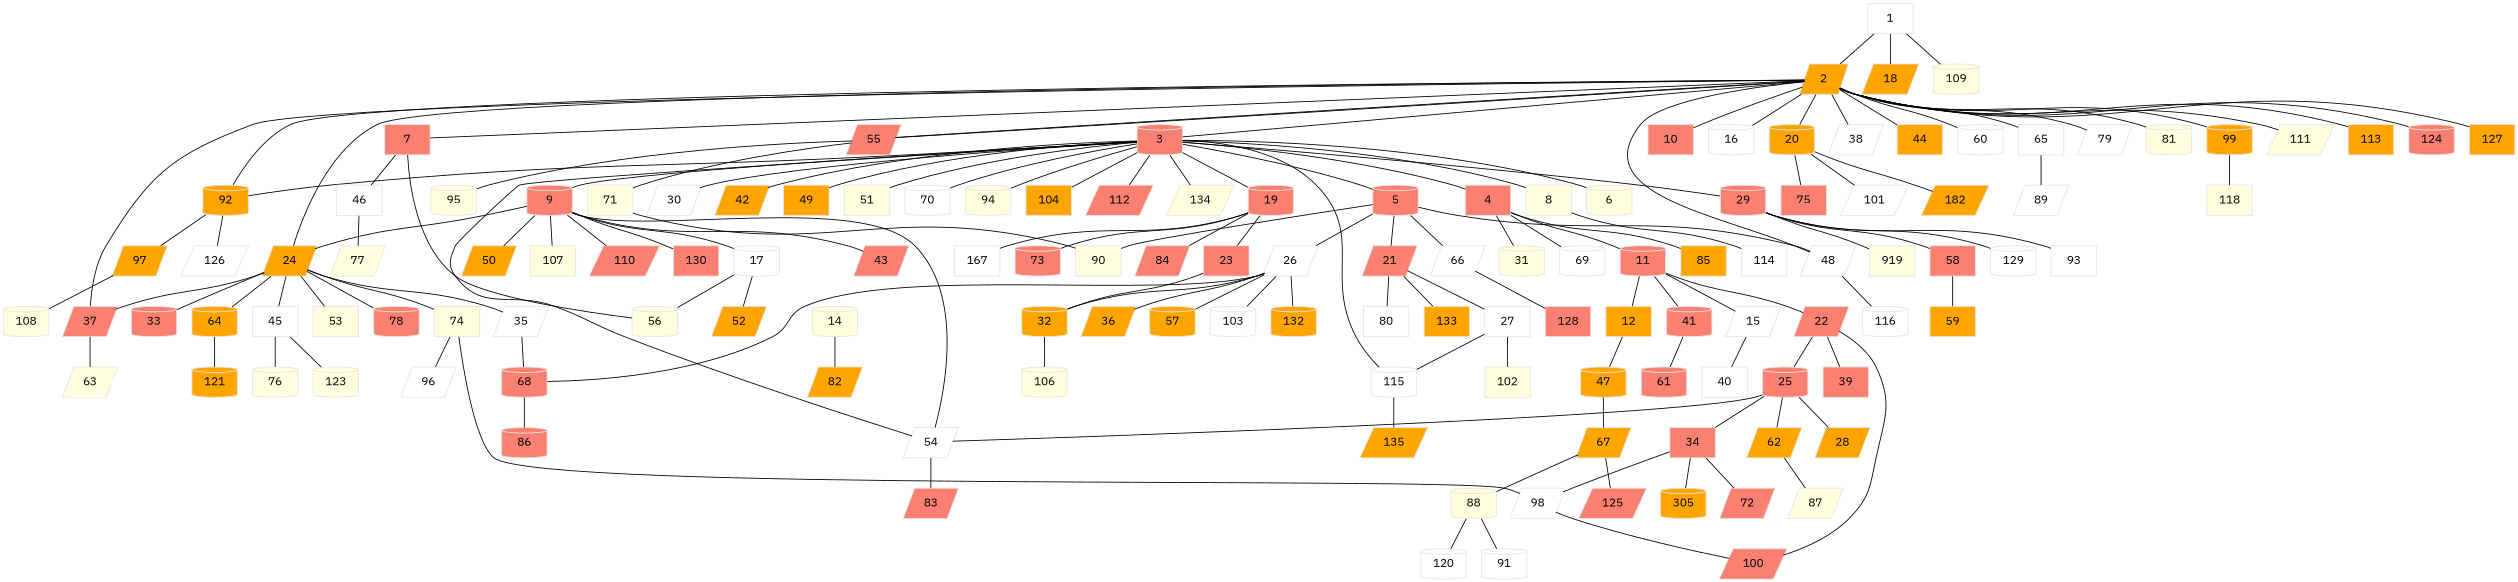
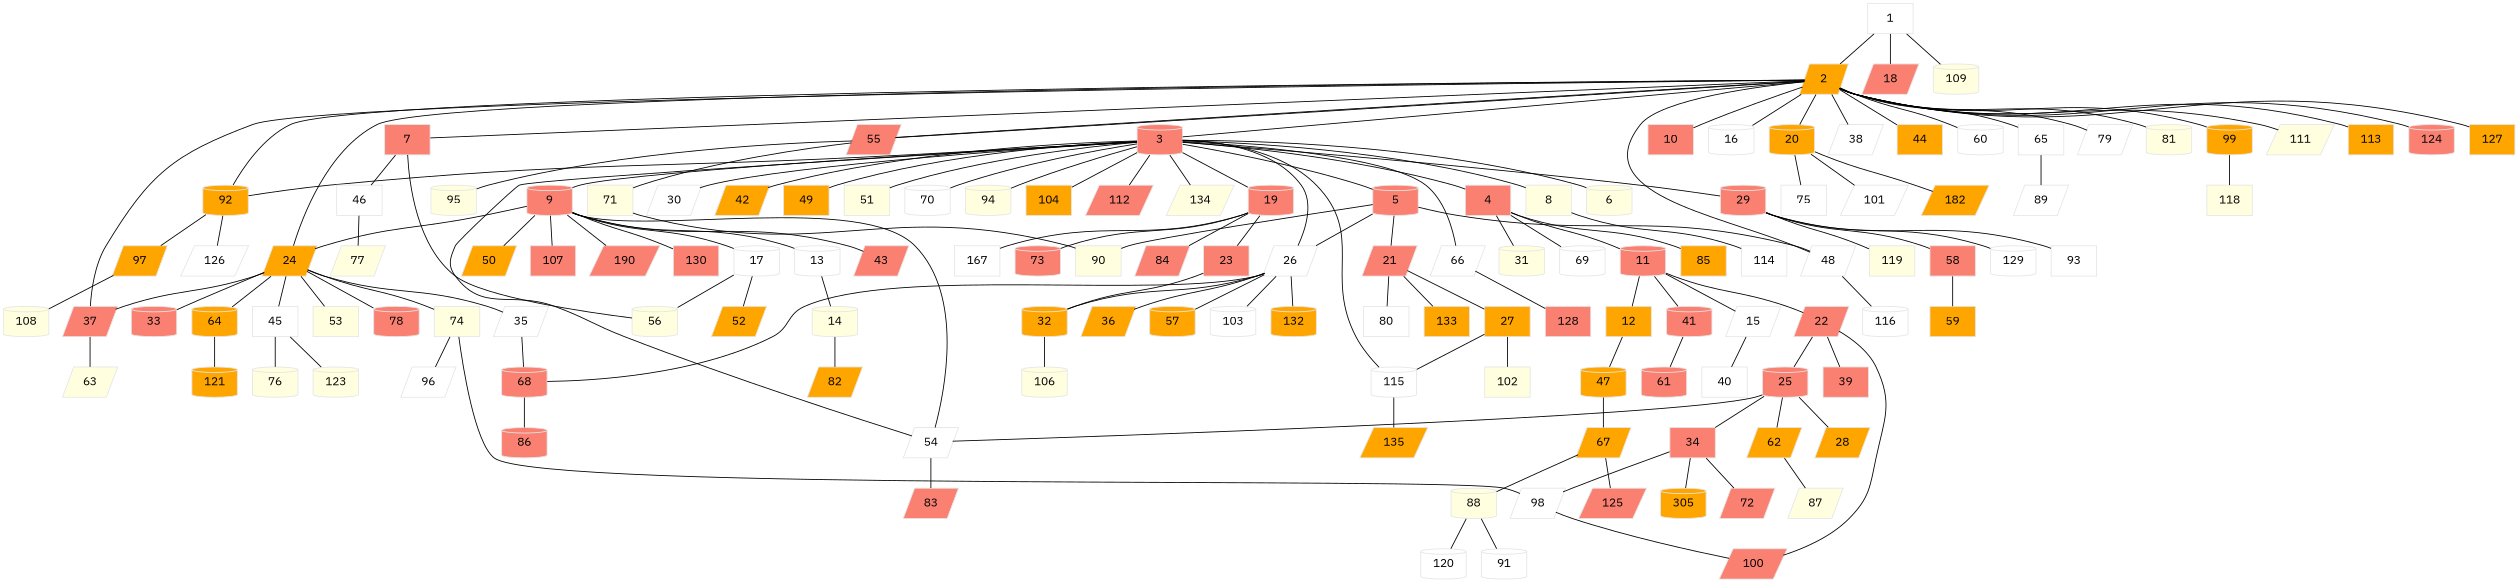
(1890, 79) -> (1890, 79)
none -> (1288, 171)
(1804, 200) -> (1804, 200)
(1427, 231) -> (1341, 158)
(553, 261) -> (553, 261)
(625, 261) -> (625, 261)
none -> (817, 261)
(1892, 261) -> (1892, 261)
(1507, 322) -> (1507, 322)
